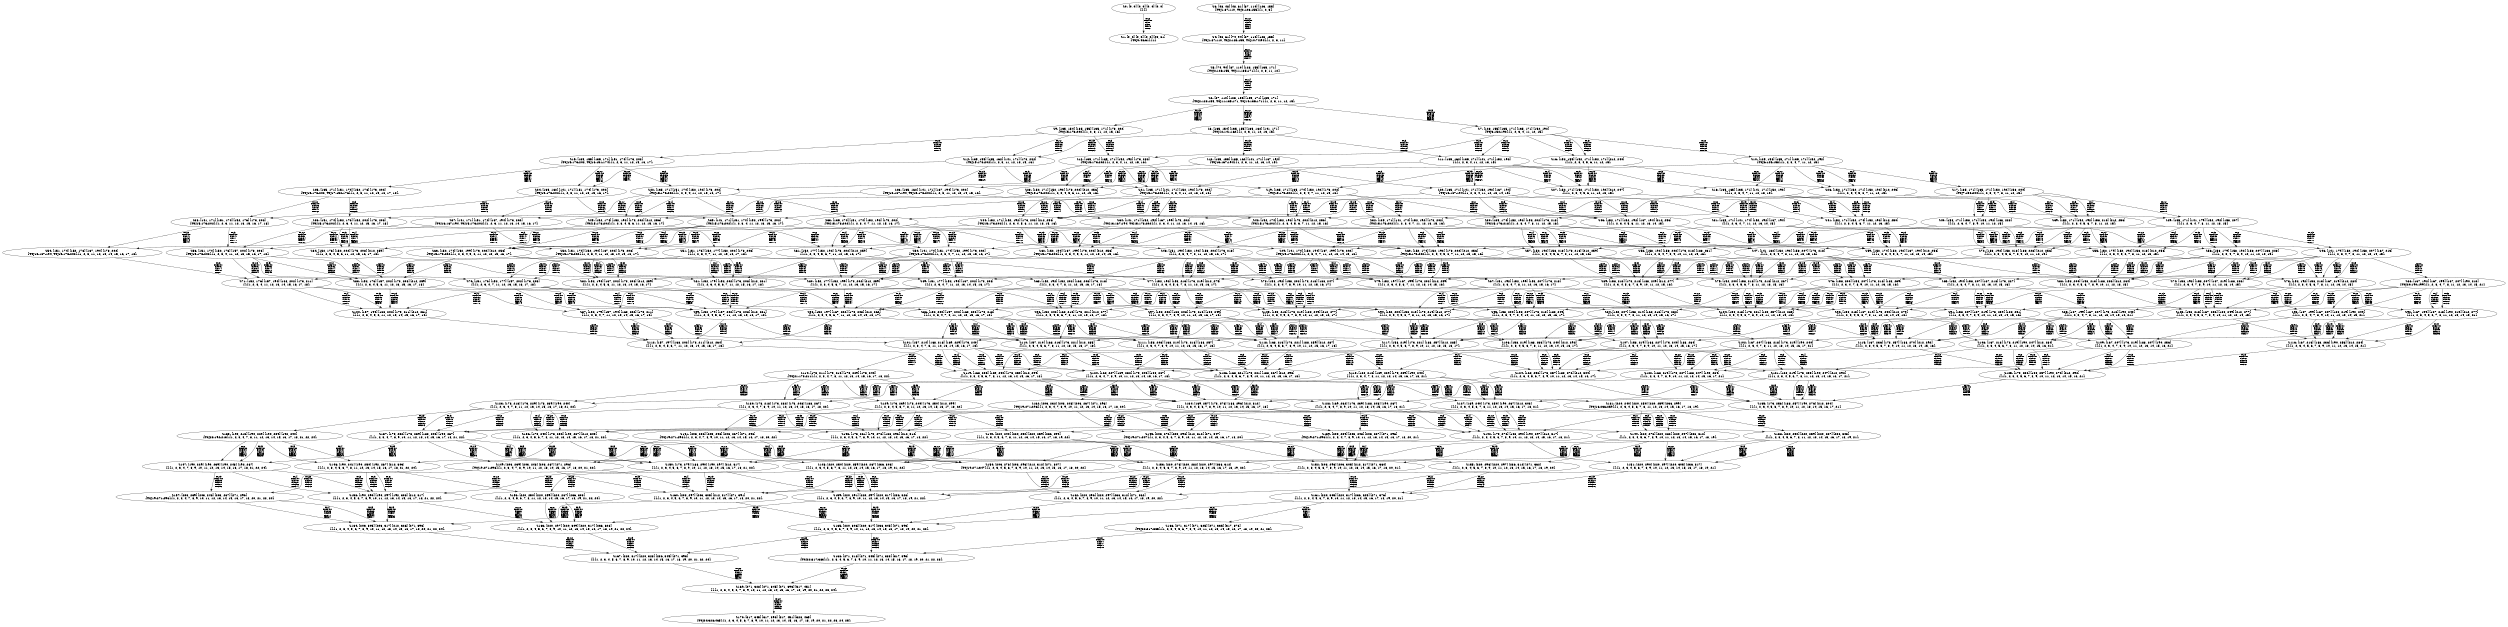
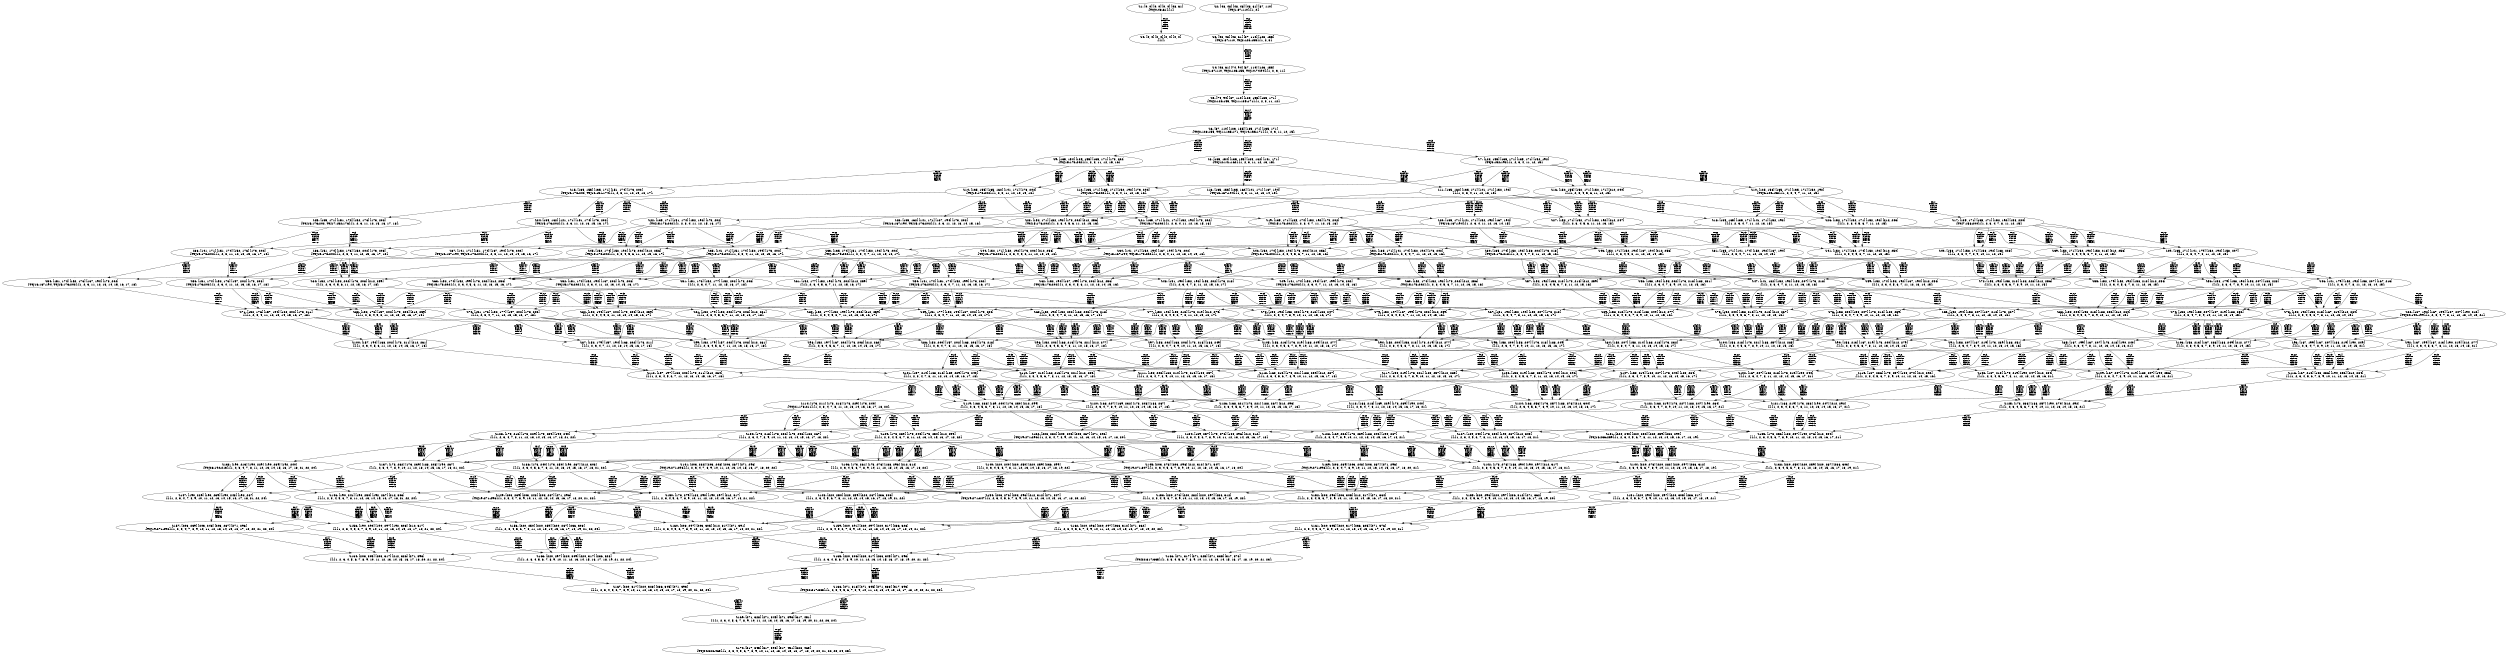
none -> (1244, 8)
(1144, 22) -> (1161, 22)
